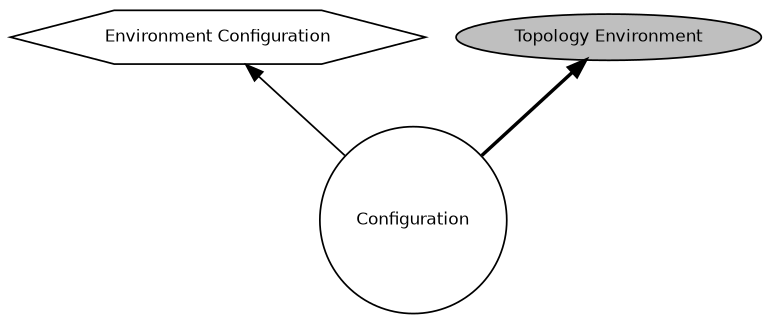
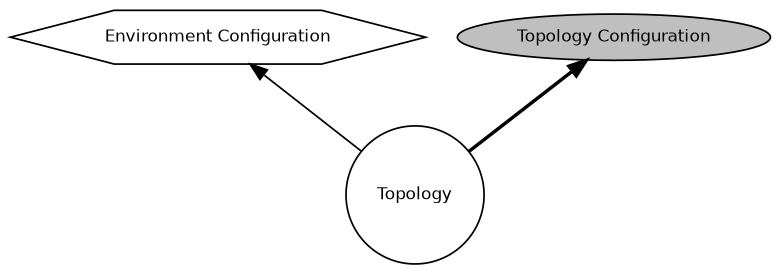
(609, 37) -> (614, 37)
(413, 220) -> (415, 195)
